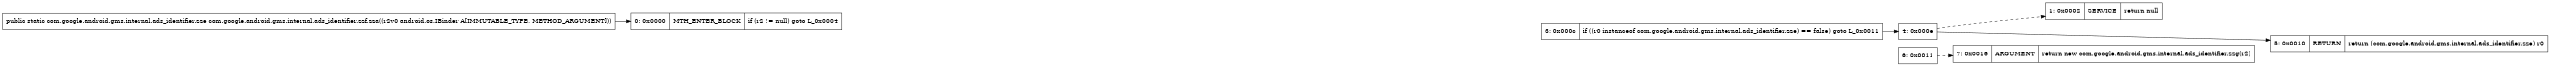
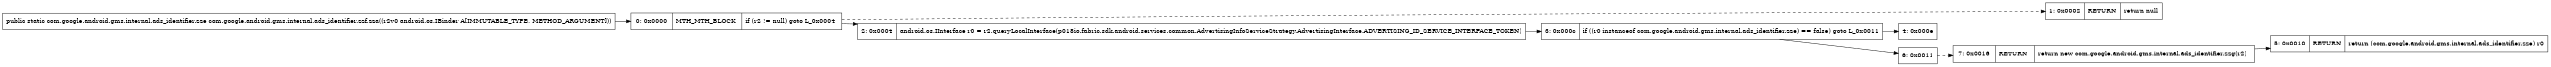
(2103, 11) -> (2102, 11)
(707, 21) -> (706, 21)
(1989, 22) -> (1441, 15)
none -> (1192, 31)
(2101, 36) -> (2260, 49)
none -> (1837, 46)
(2015, 54) -> (2013, 54)
